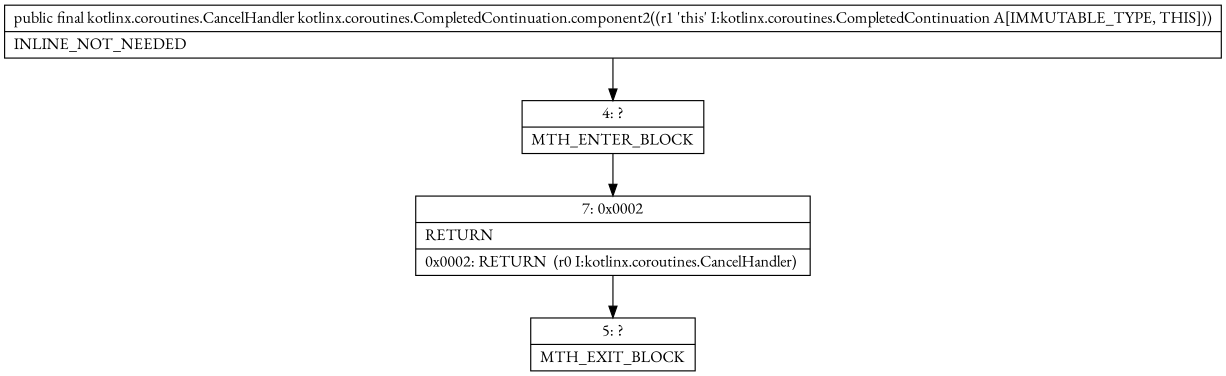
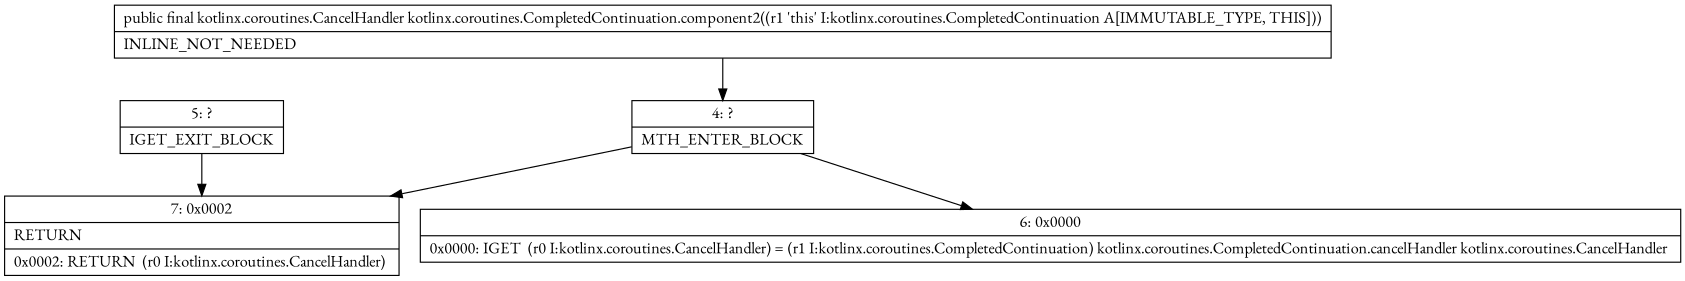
none -> (1051, 236)
(613, 291) -> (202, 169)
(613, 357) -> (202, 140)
